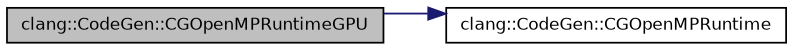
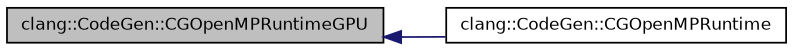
(406, 14) -> (423, 37)
